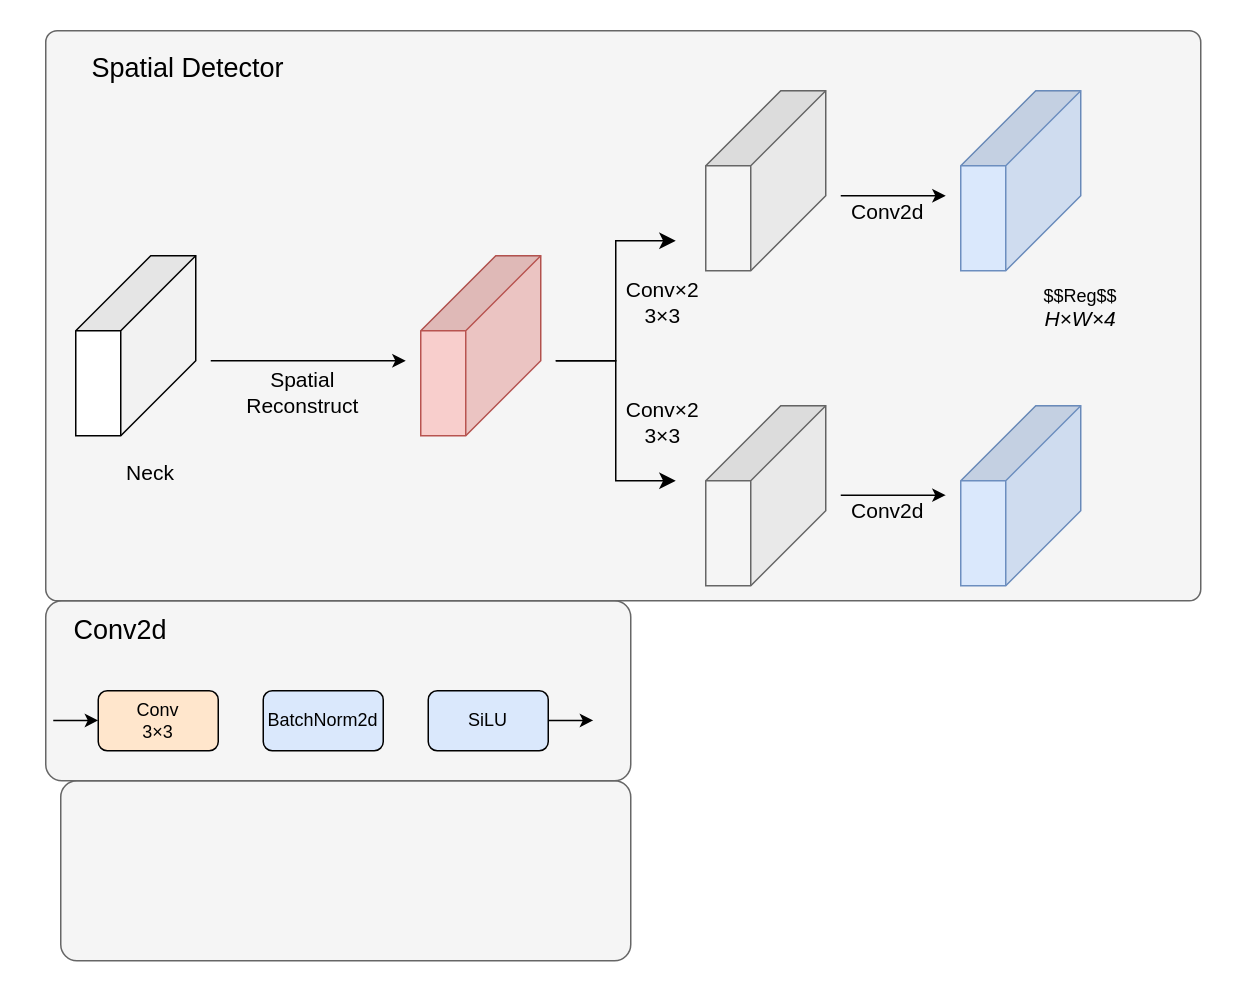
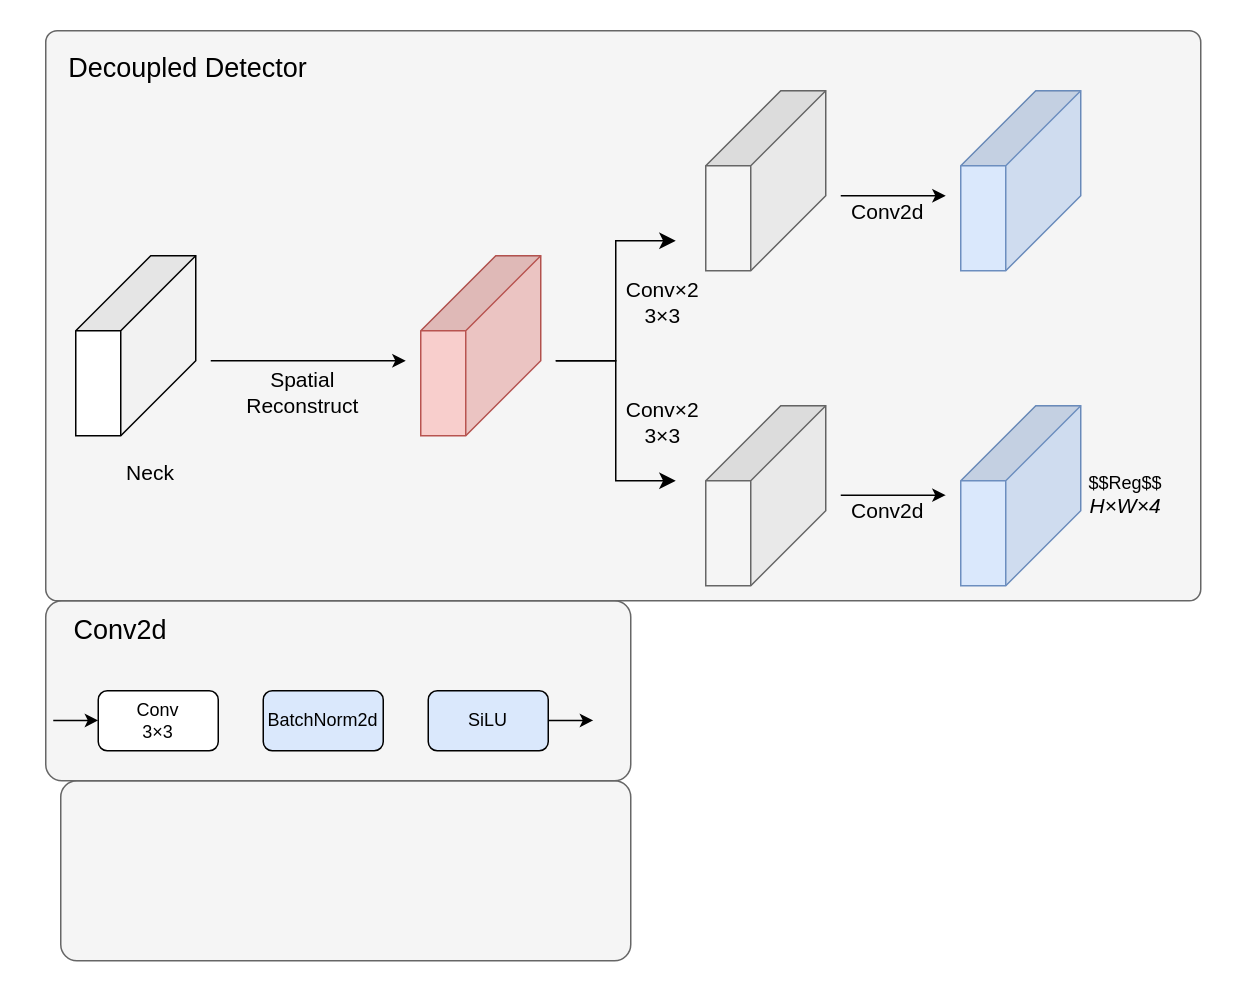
(188, 68) -> (188, 68)
(1081, 308) -> (1126, 496)
(158, 721) -> (158, 721)
